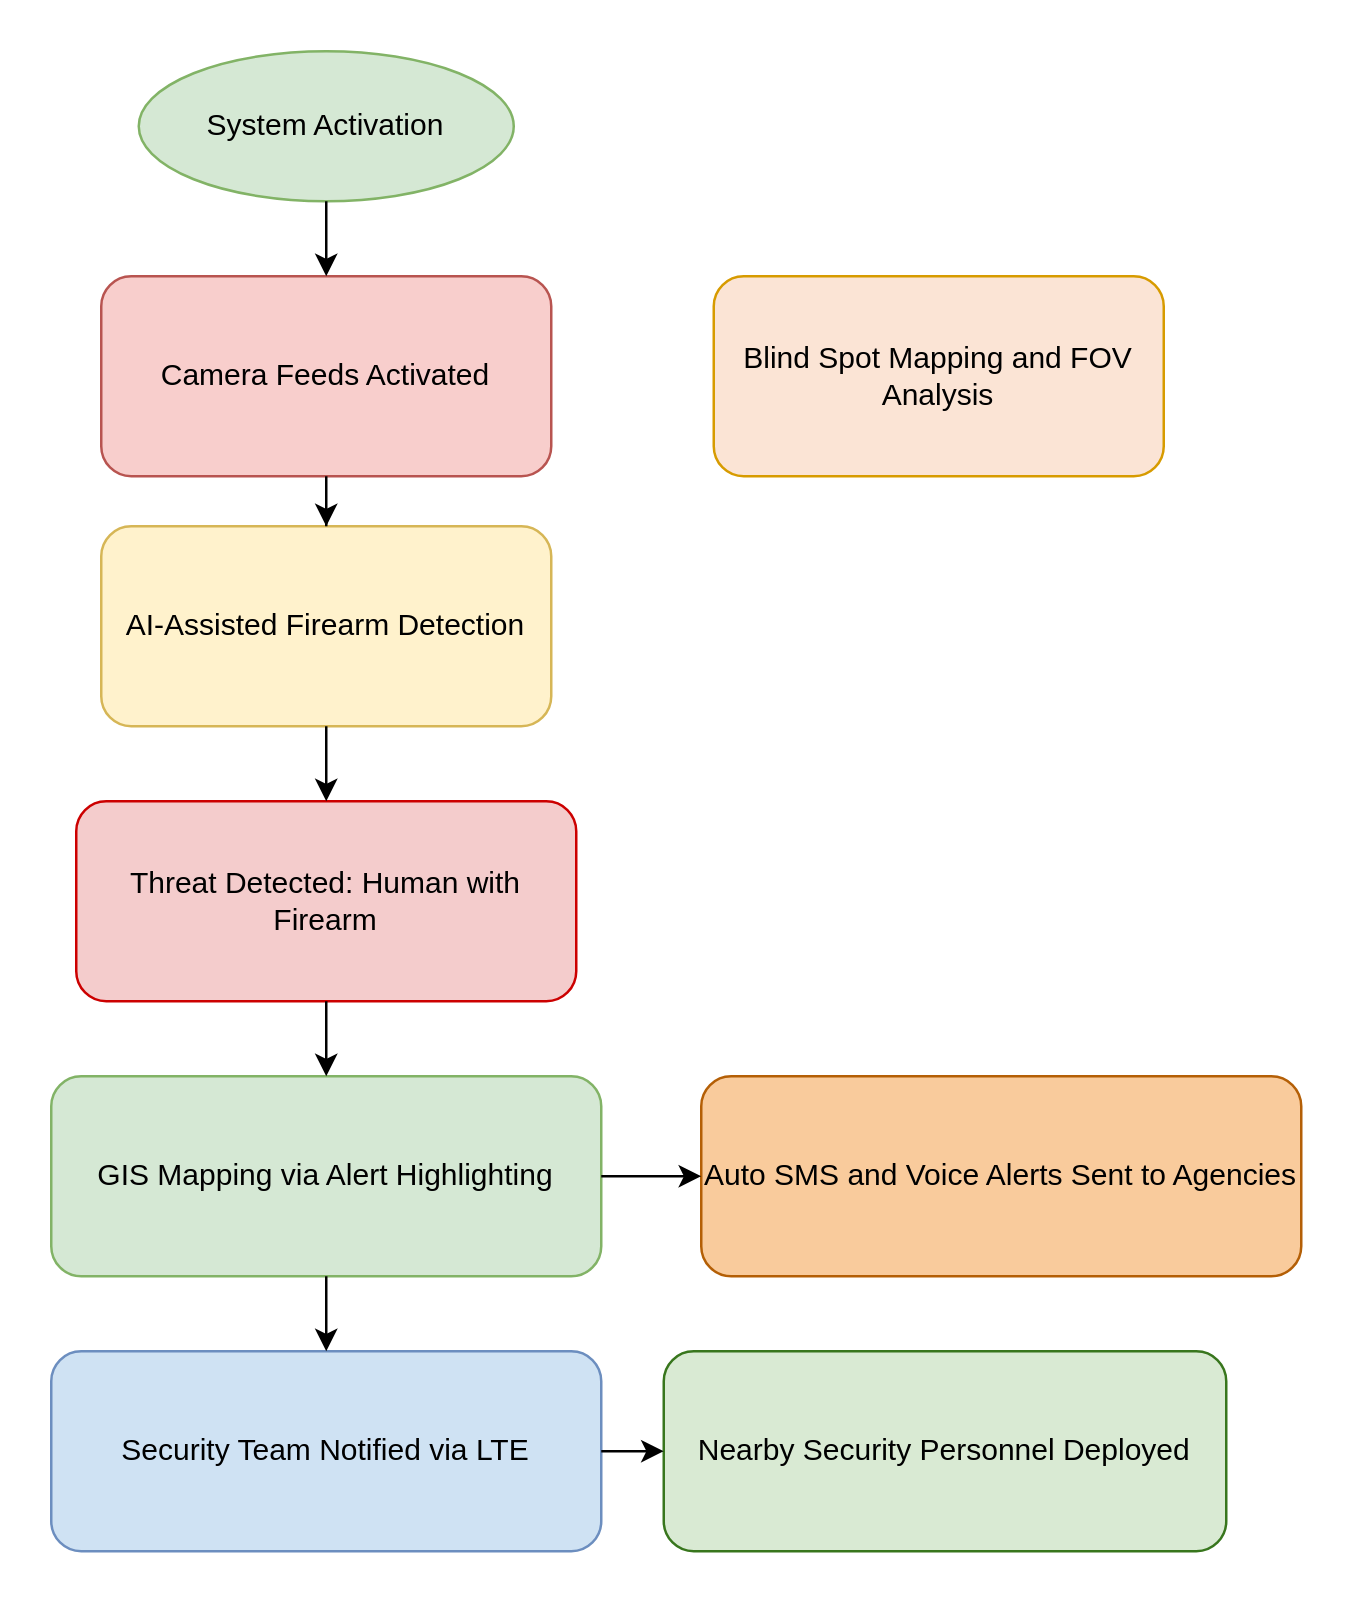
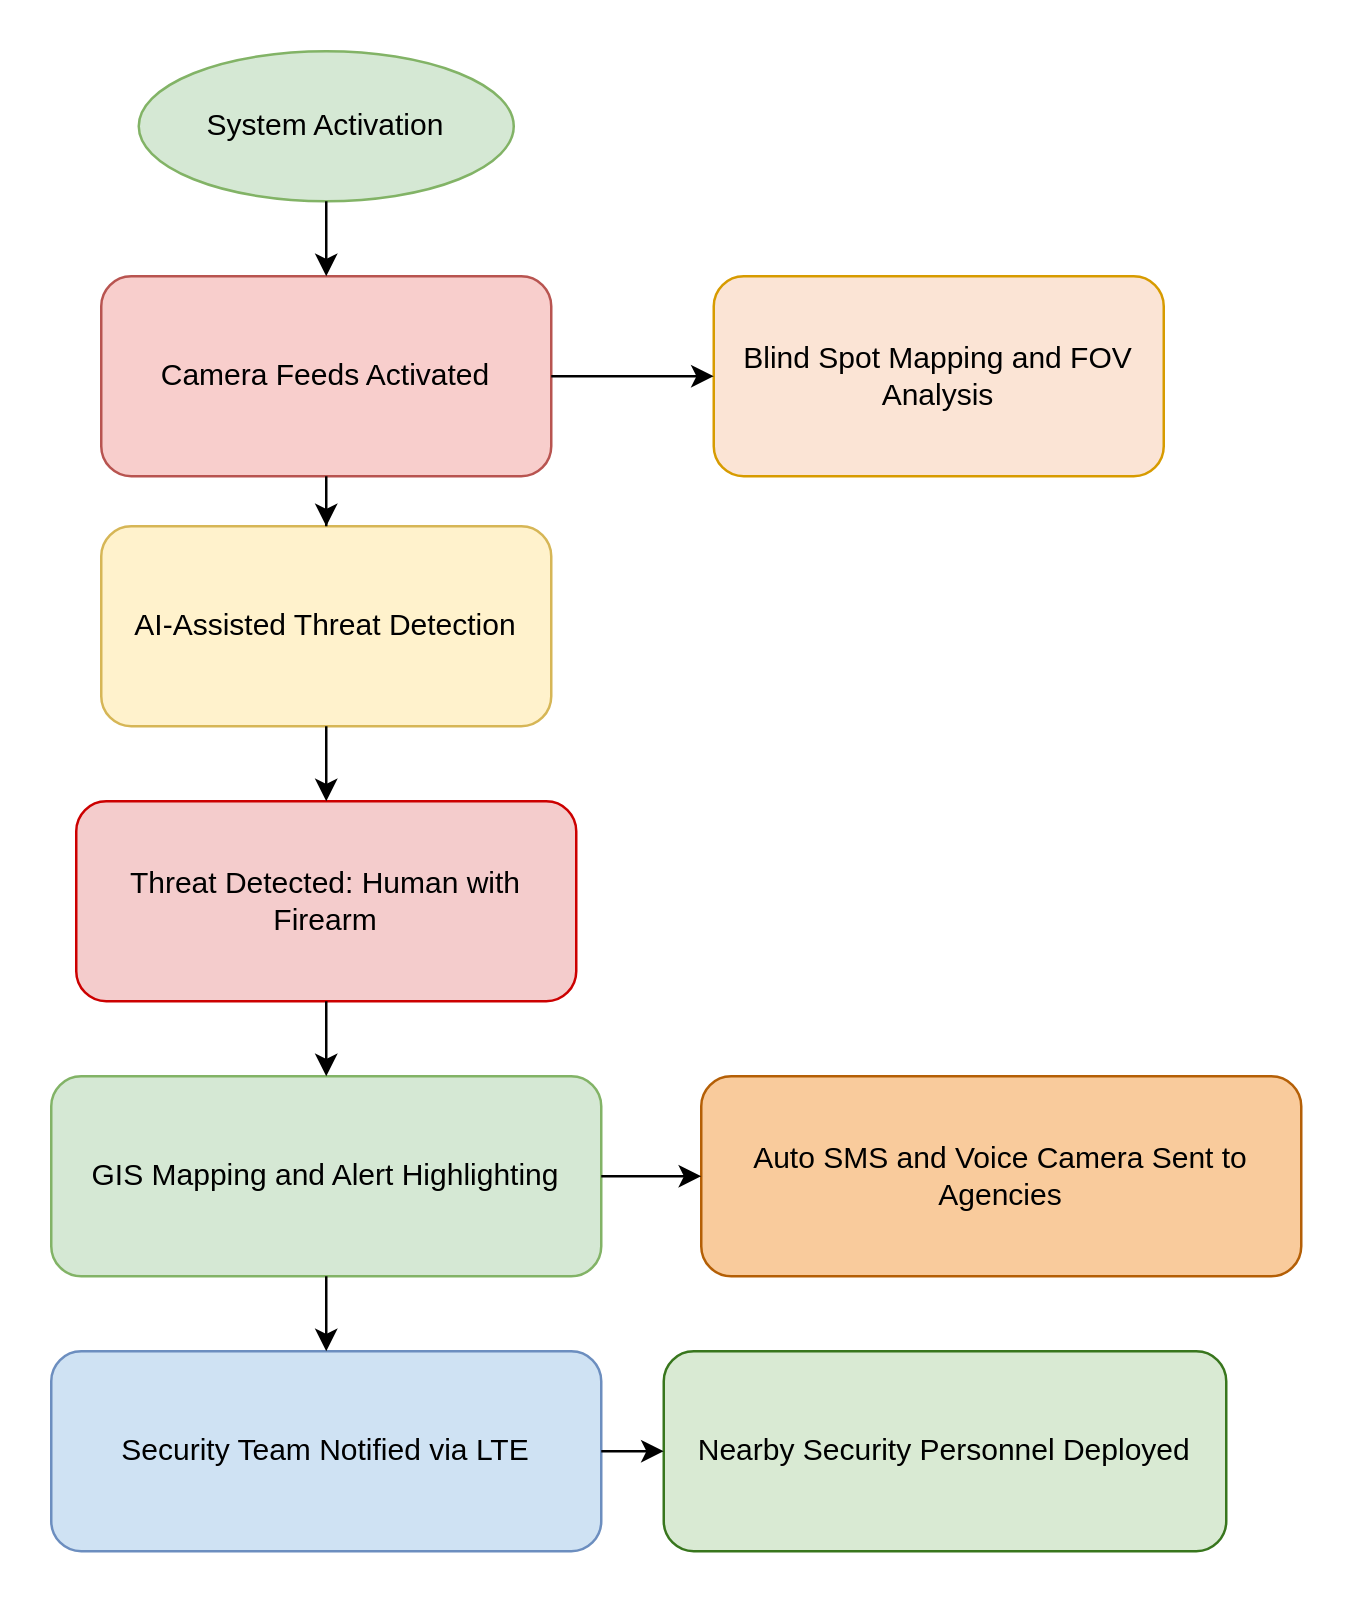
none -> (625, 376)
(326, 626) -> (326, 626)
(326, 1176) -> (326, 1176)
(1001, 1176) -> (1001, 1176)
